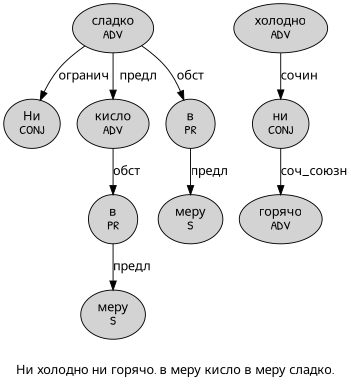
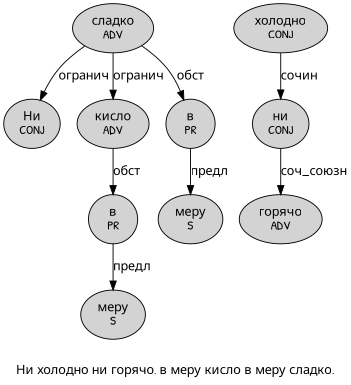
(281, 28) -> (281, 28)
(139, 76) -> (139, 76)
